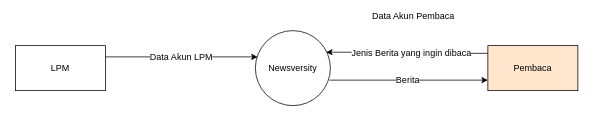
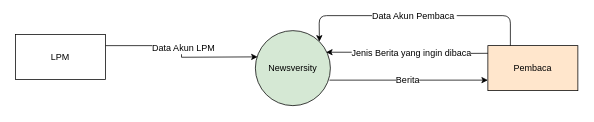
none -> (495, 15)
(60, 68) -> (60, 57)
(293, 68) -> (293, 68)
